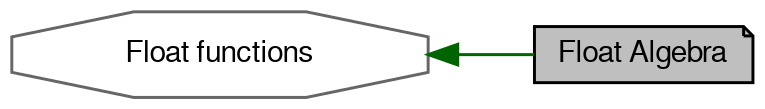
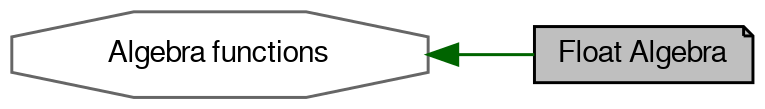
(220, 55) -> (220, 55)
